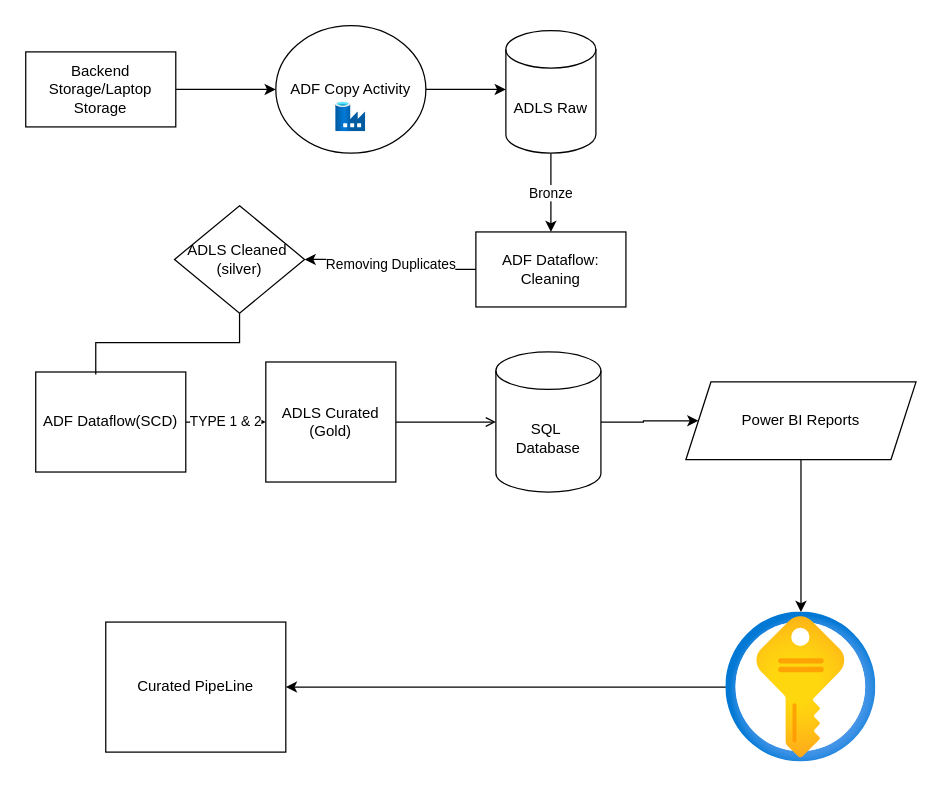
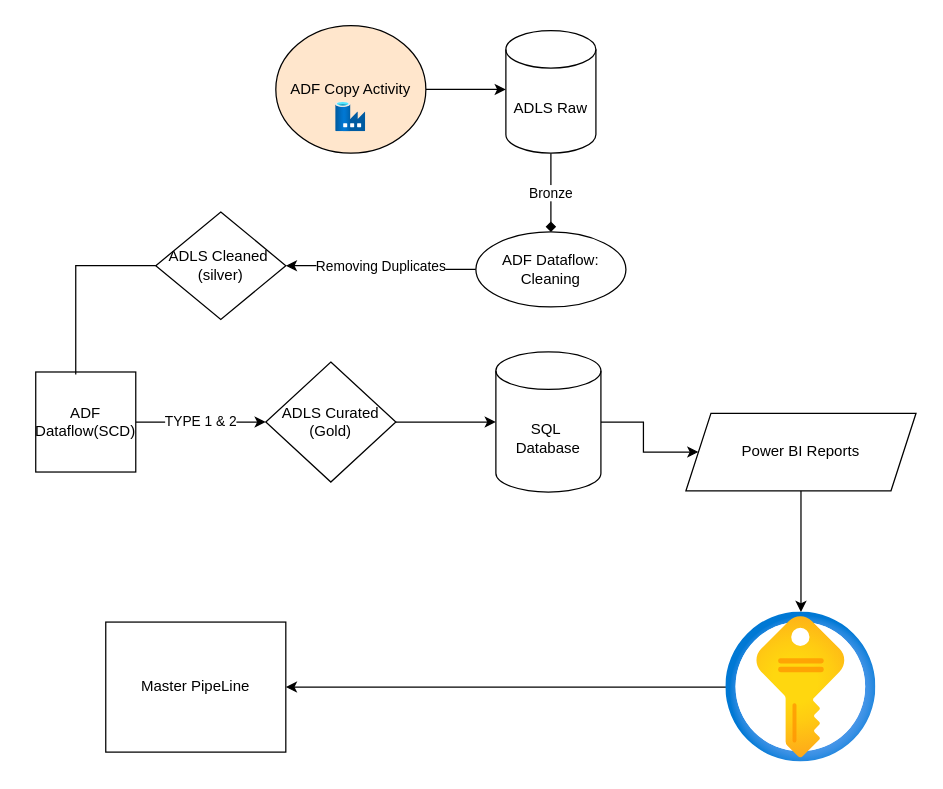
(101, 89) -> none
(222, 89) -> none
(351, 89) -> (351, 89)
(551, 222) -> (551, 221)
(239, 259) -> (221, 266)
(551, 269) -> (551, 269)
(801, 421) -> (801, 452)
(111, 422) -> (86, 422)
(331, 422) -> (331, 422)
(487, 422) -> (486, 422)
(196, 687) -> (196, 687)
